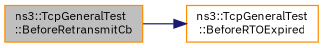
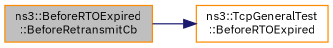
(74, 24) -> (79, 24)
